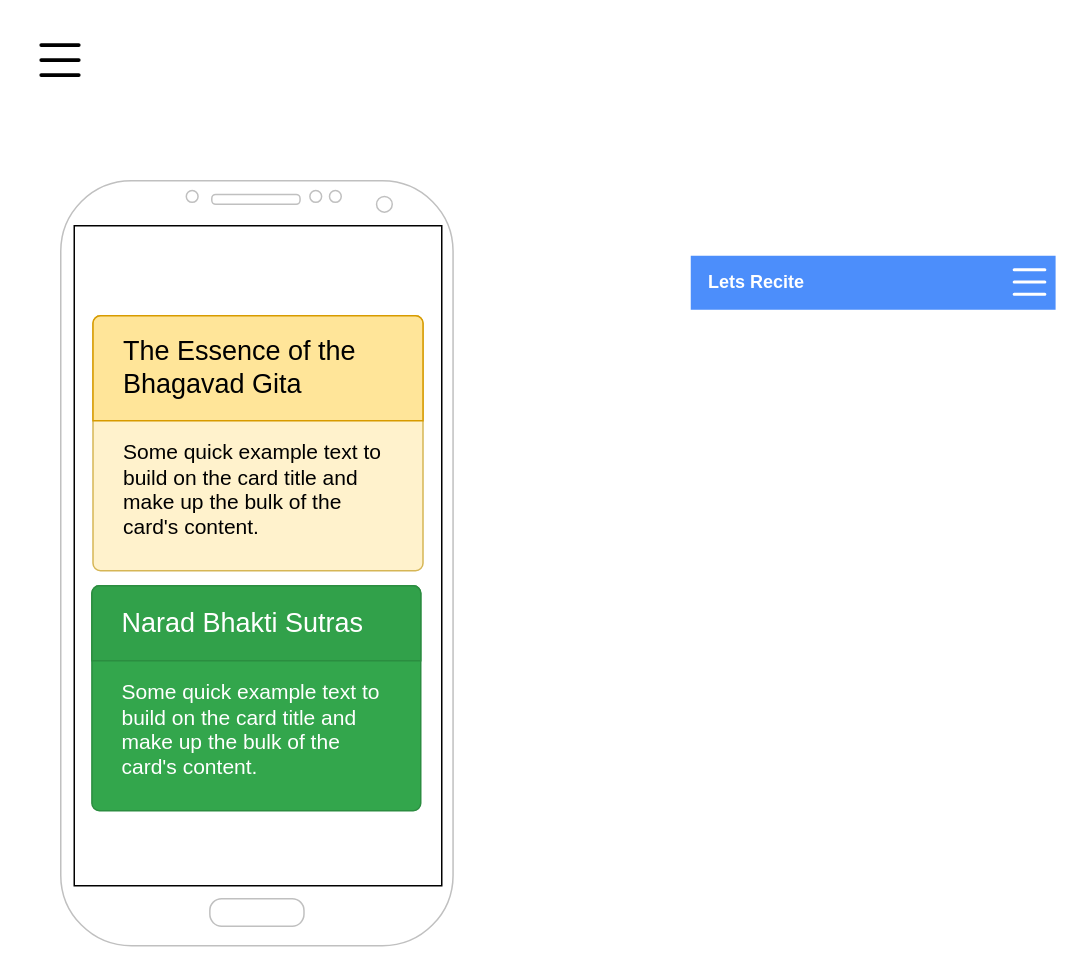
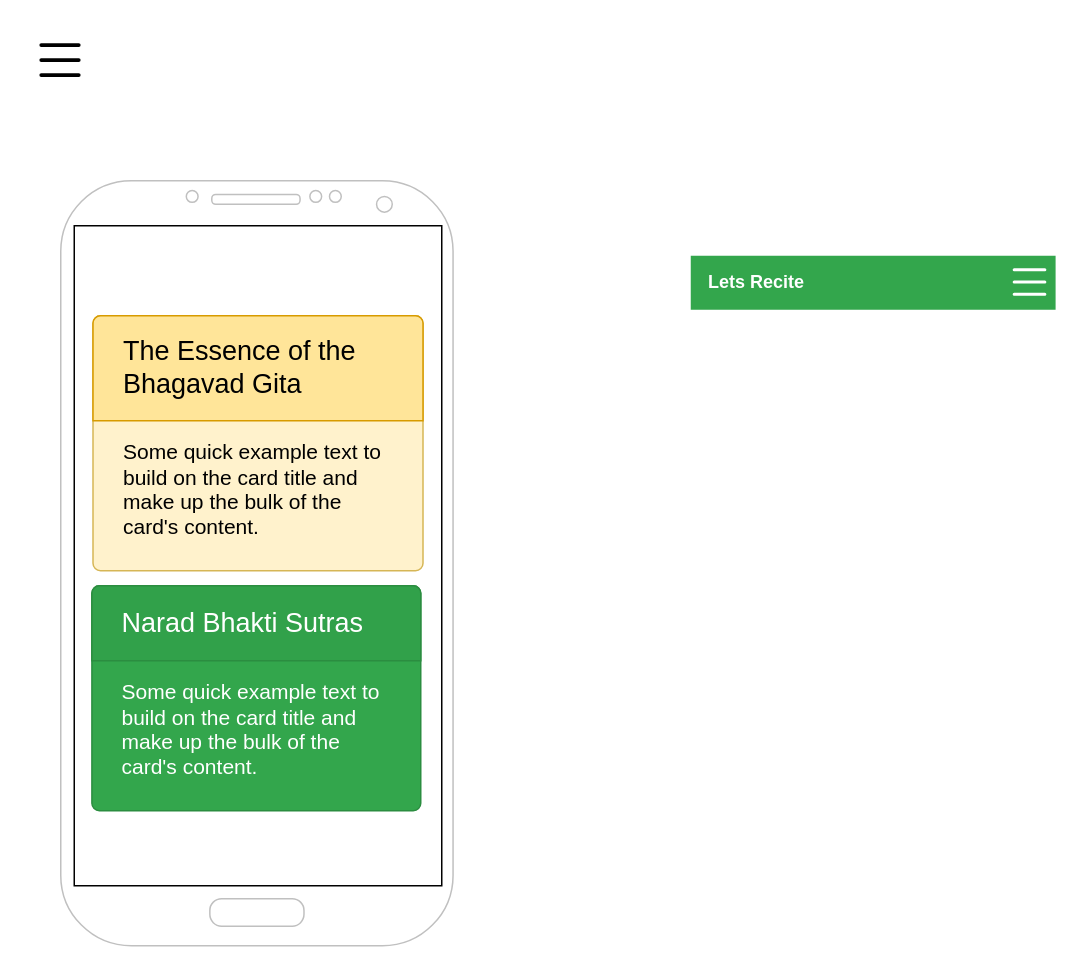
(873, 283) -> (873, 283)
